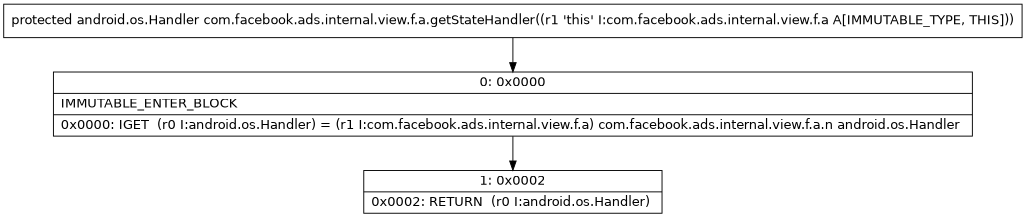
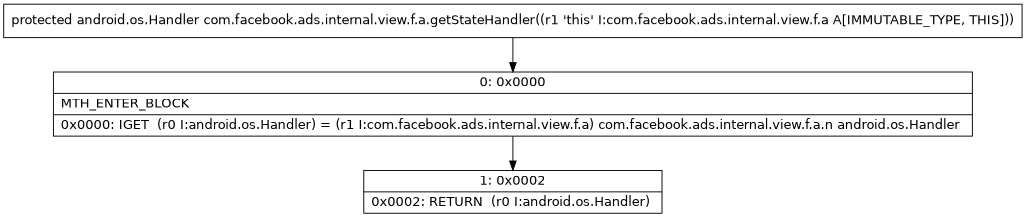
(149, 104) -> (125, 104)
